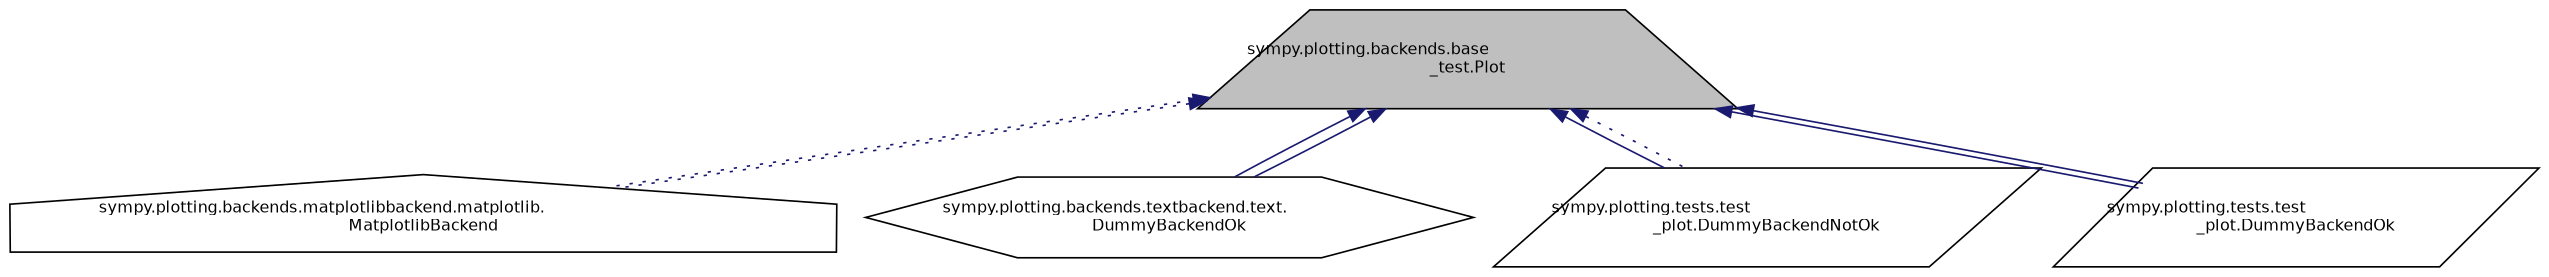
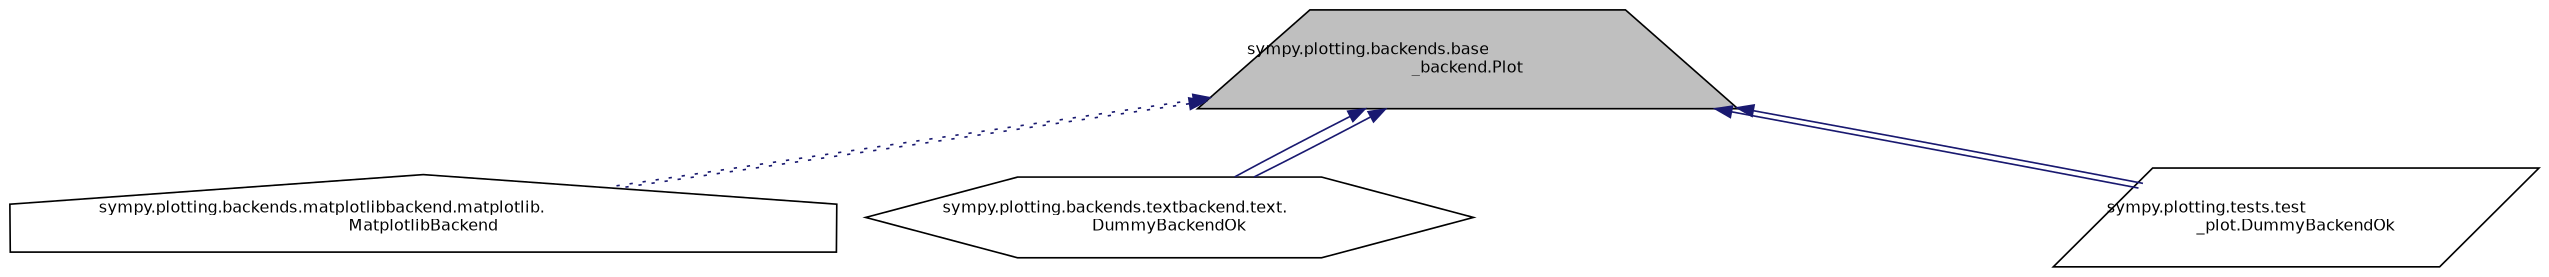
(1468, 59) -> (1468, 59)
(1767, 217) -> none
